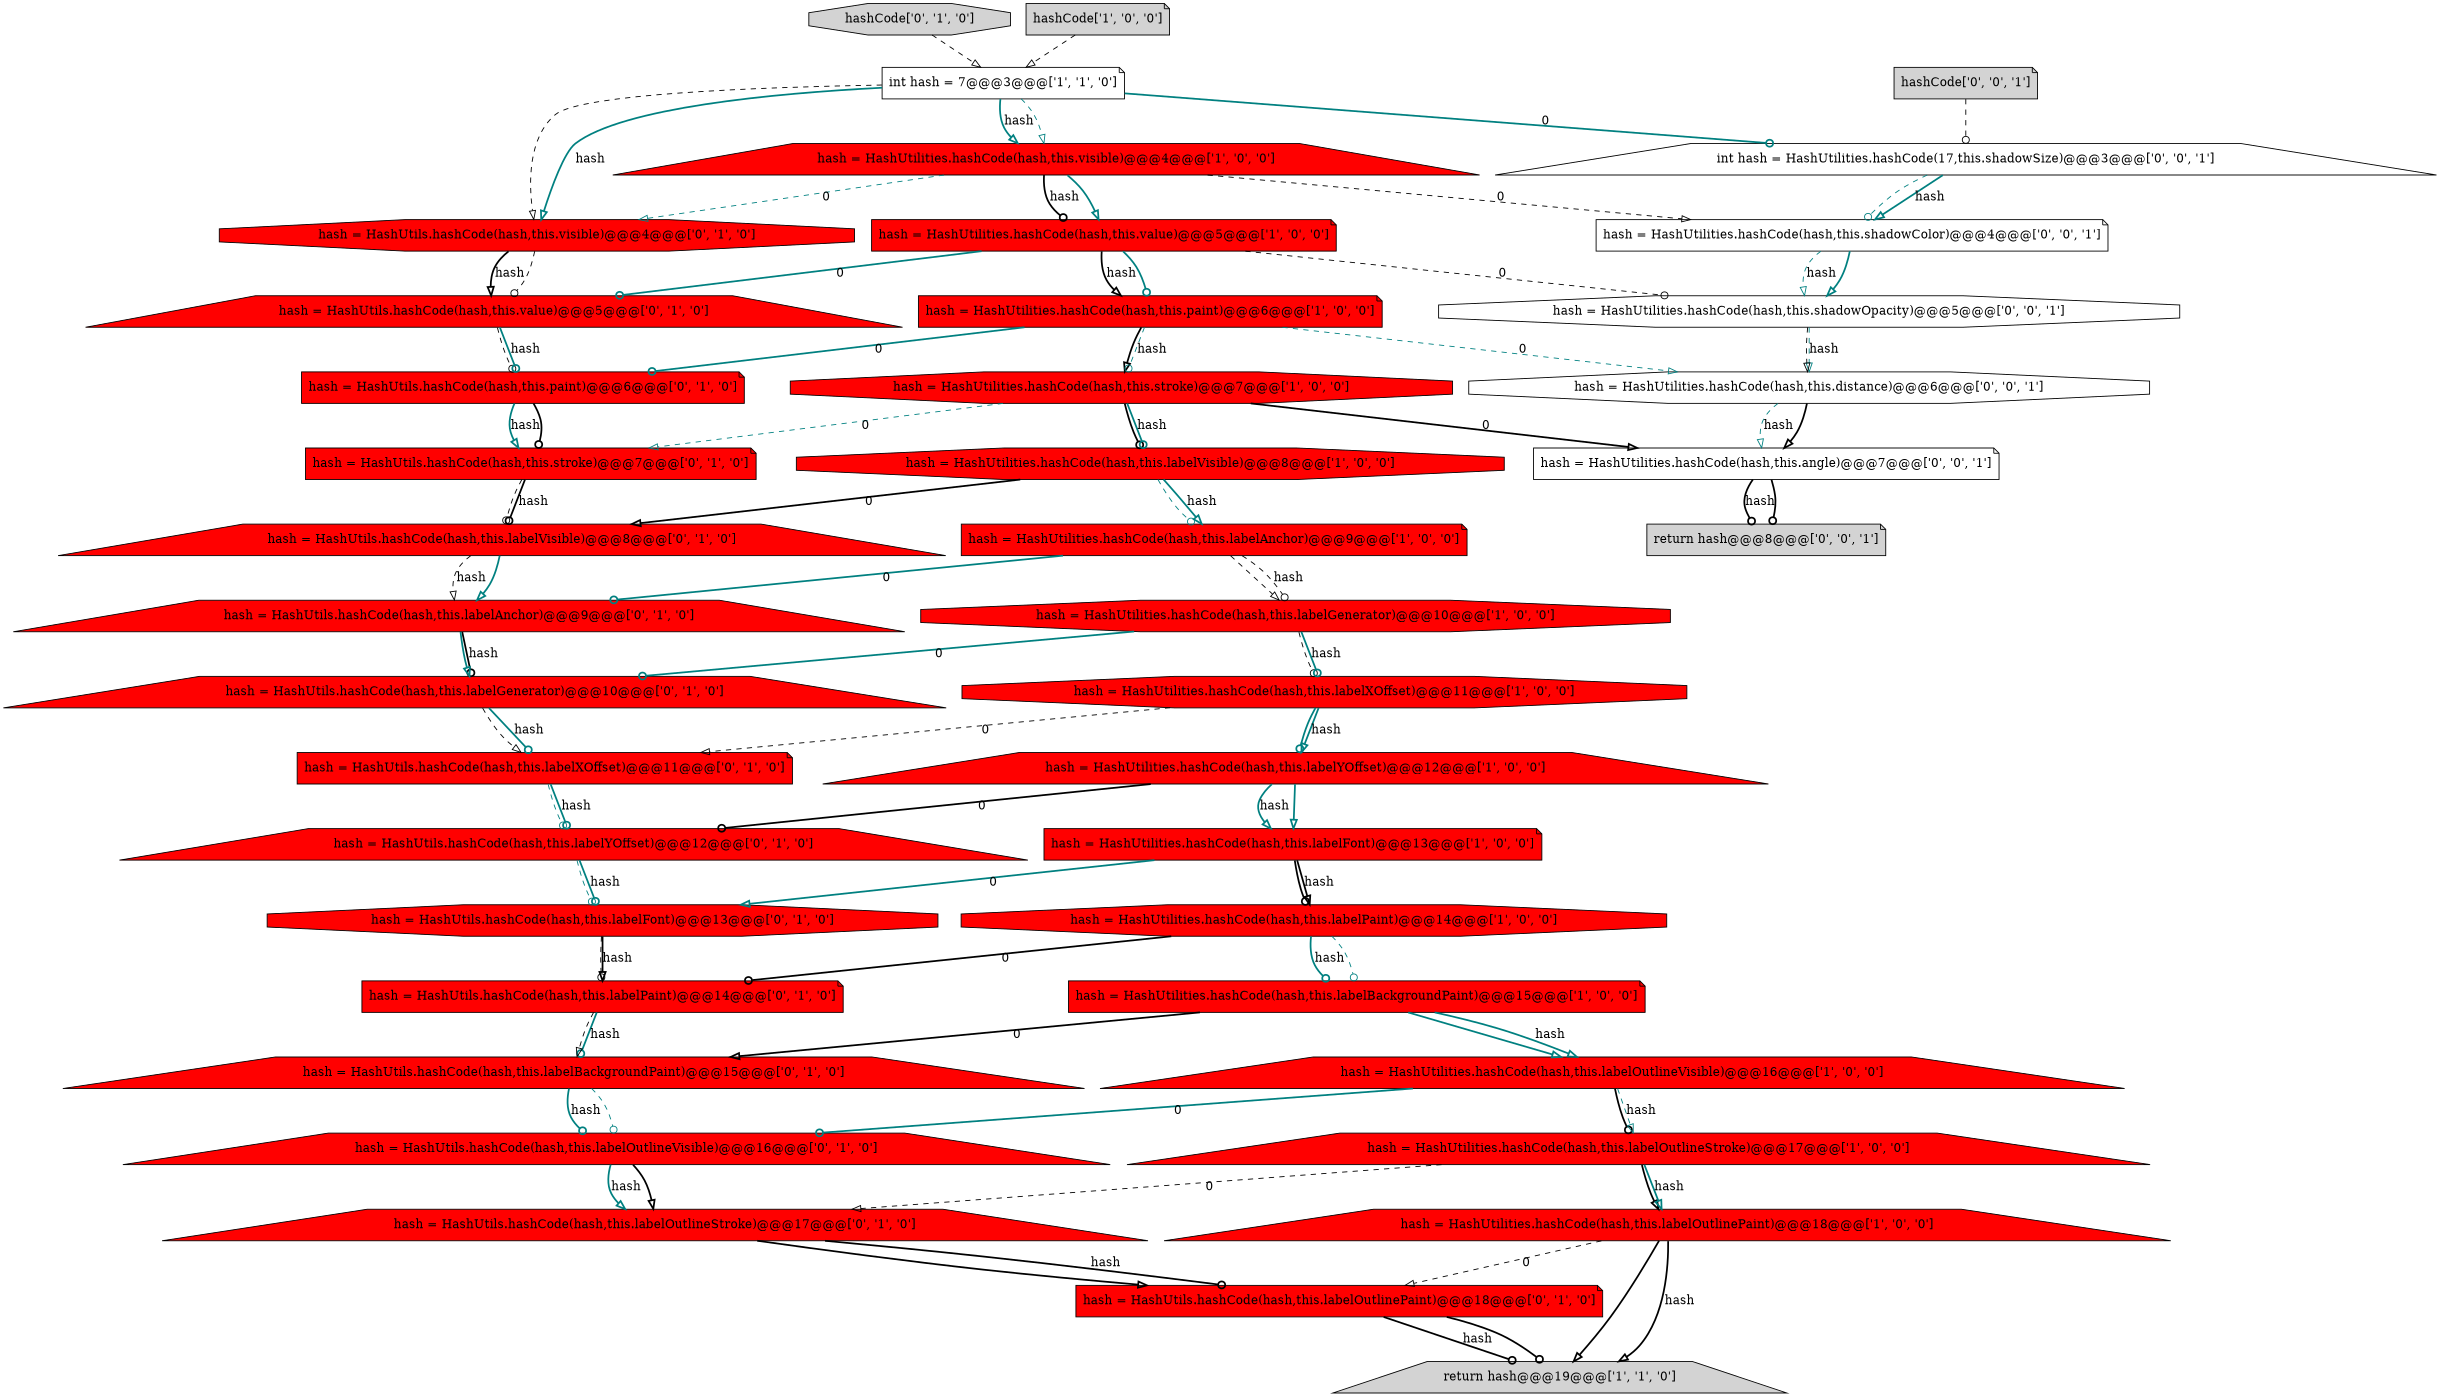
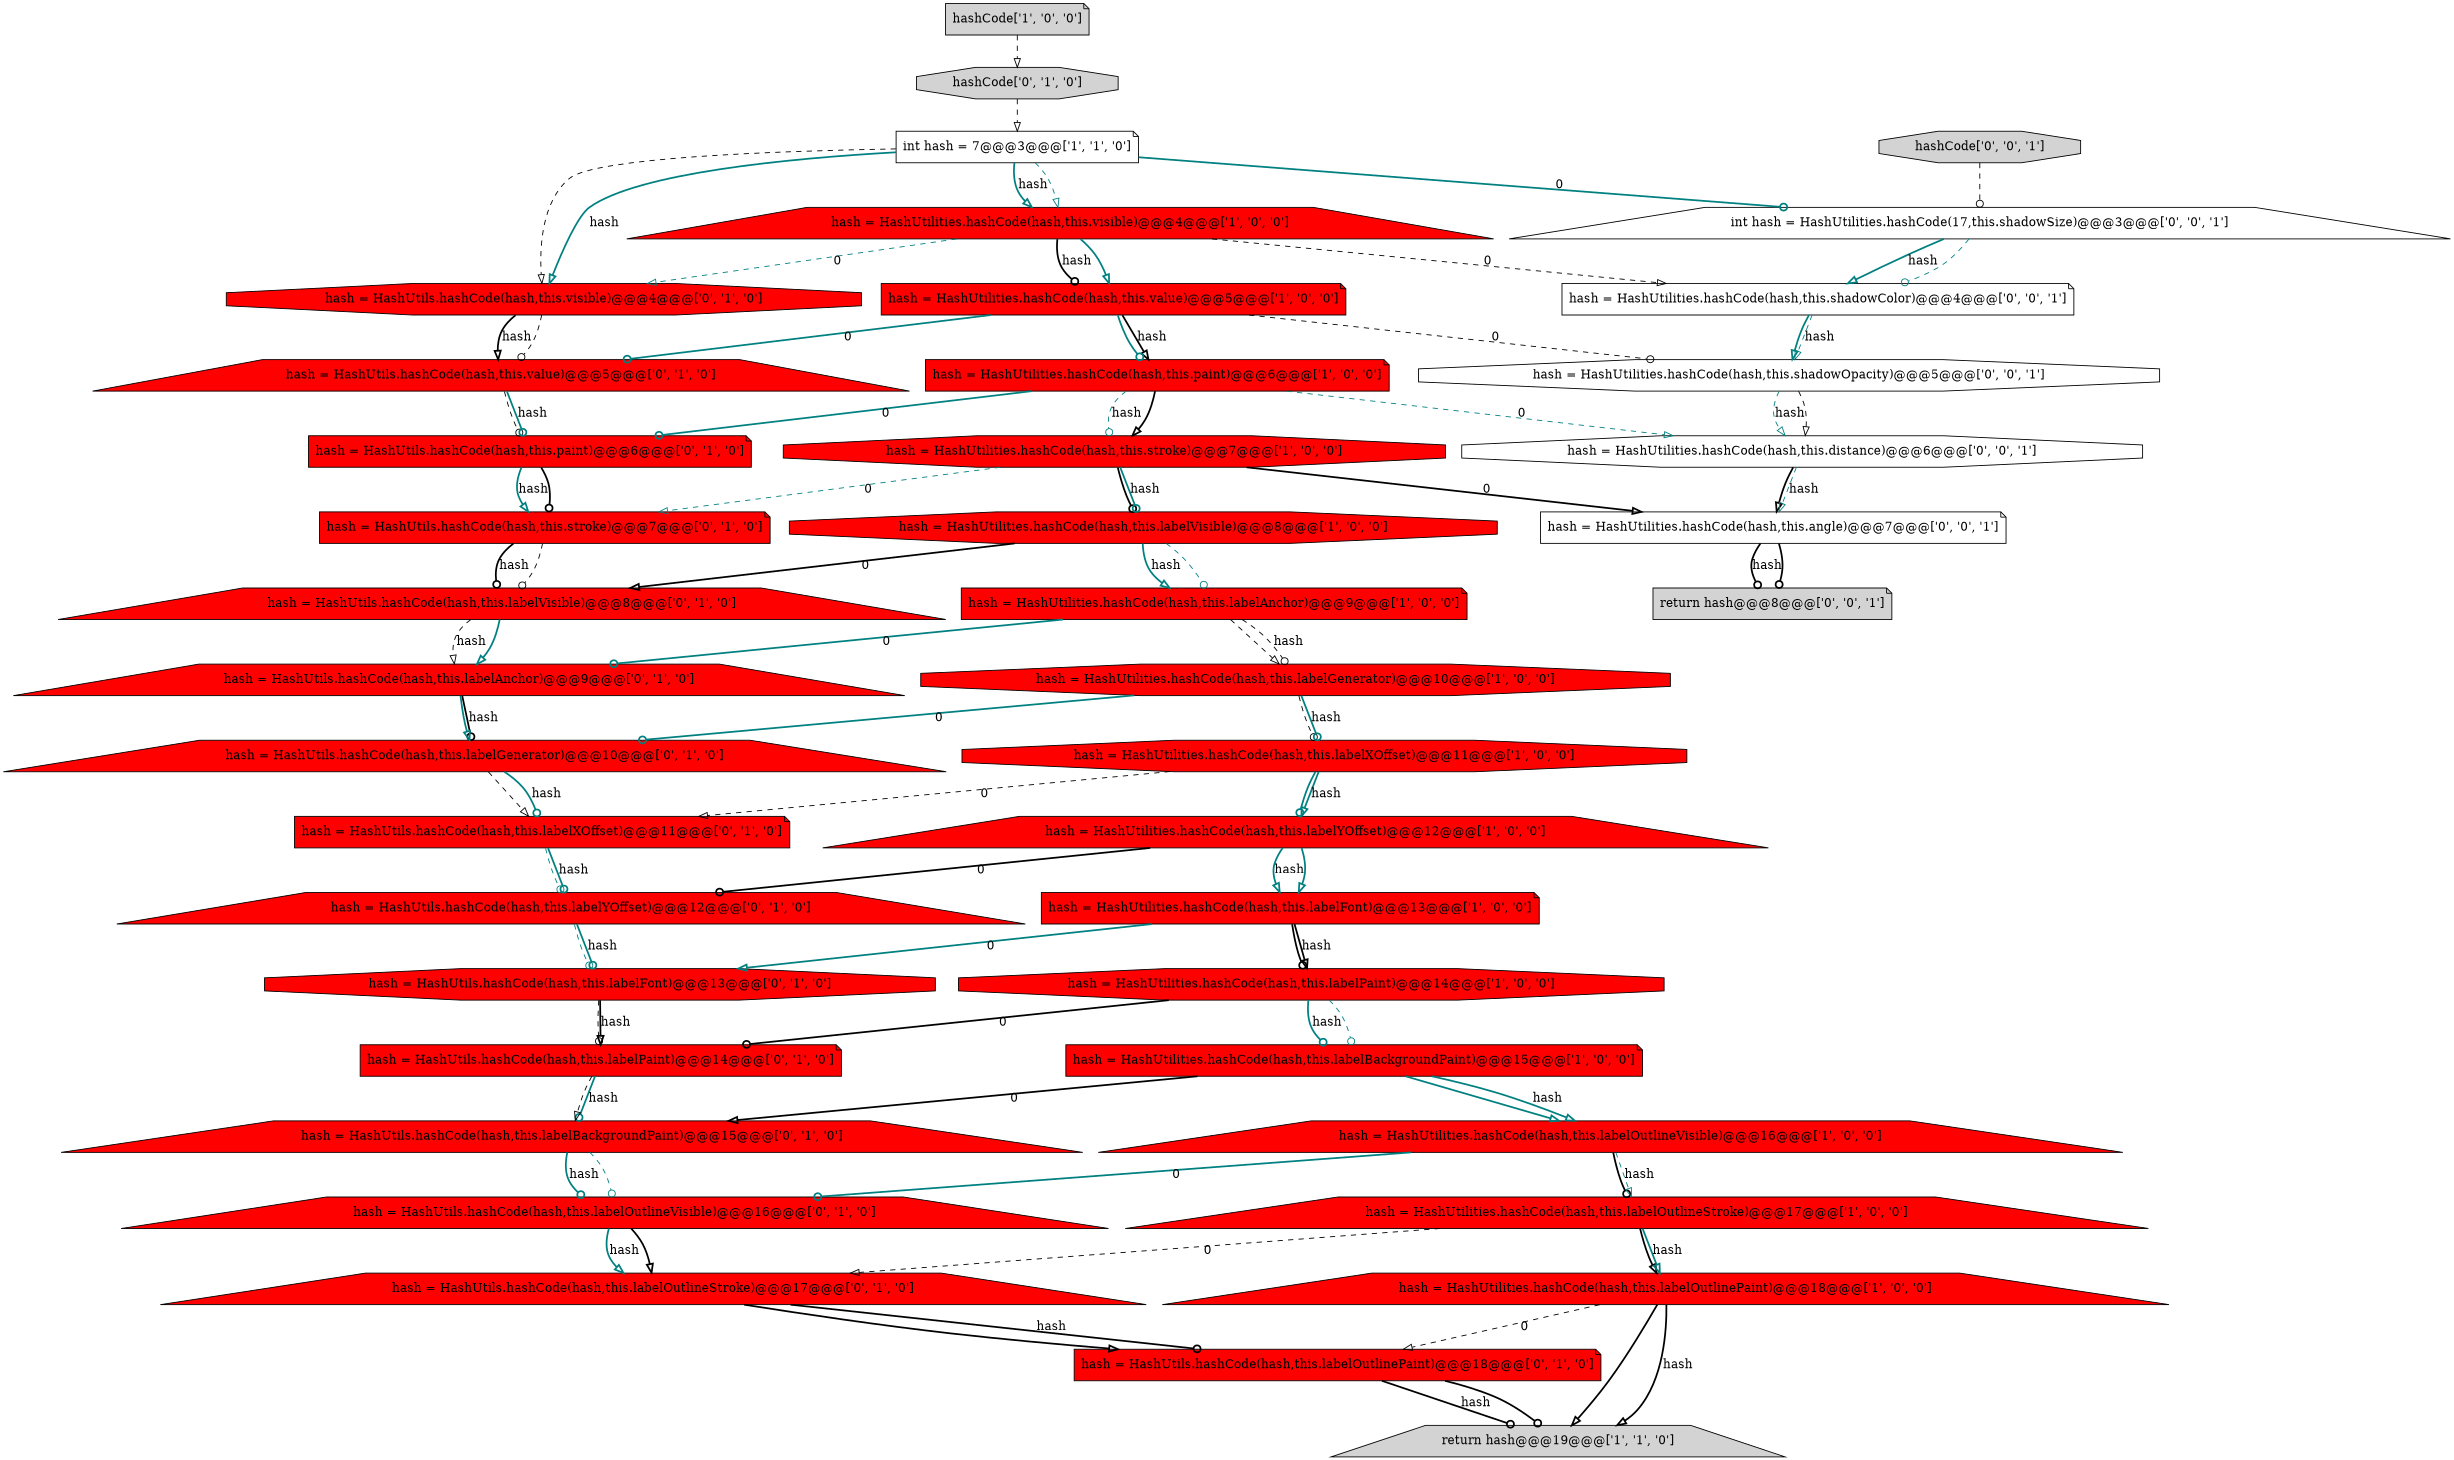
(1054, 49) -> (1017, 47)
(1966, 83) -> (1980, 147)
